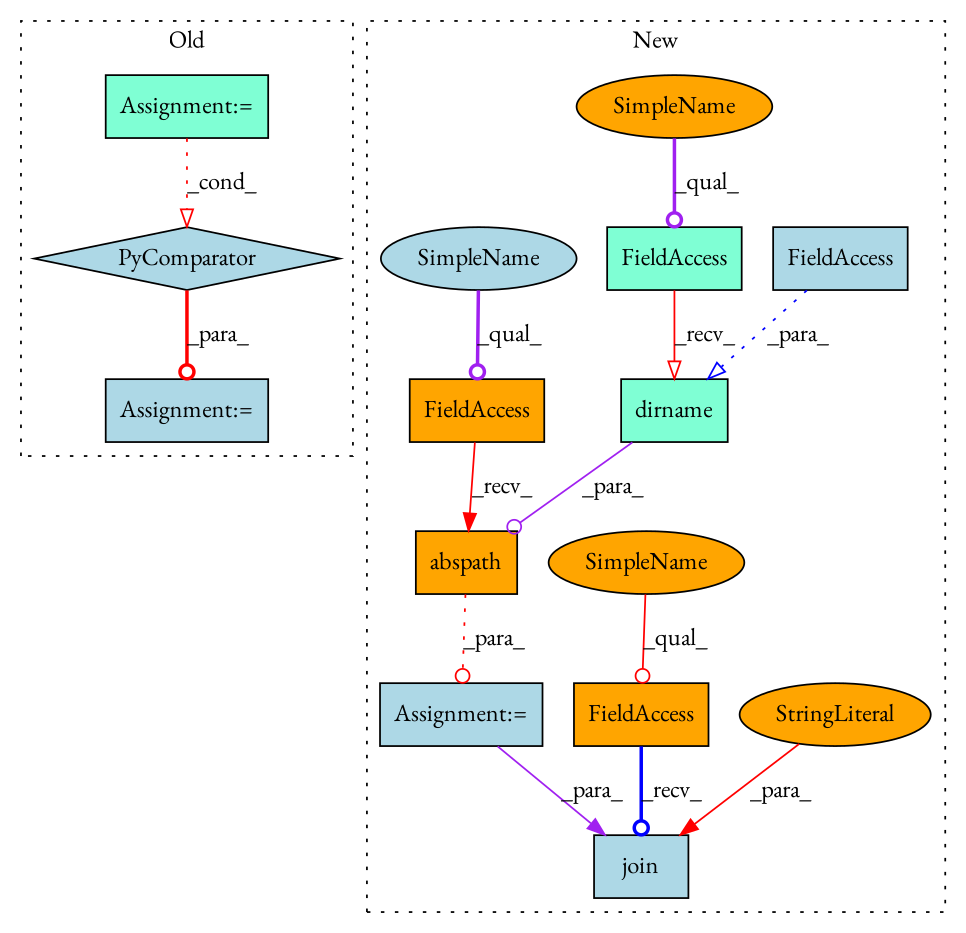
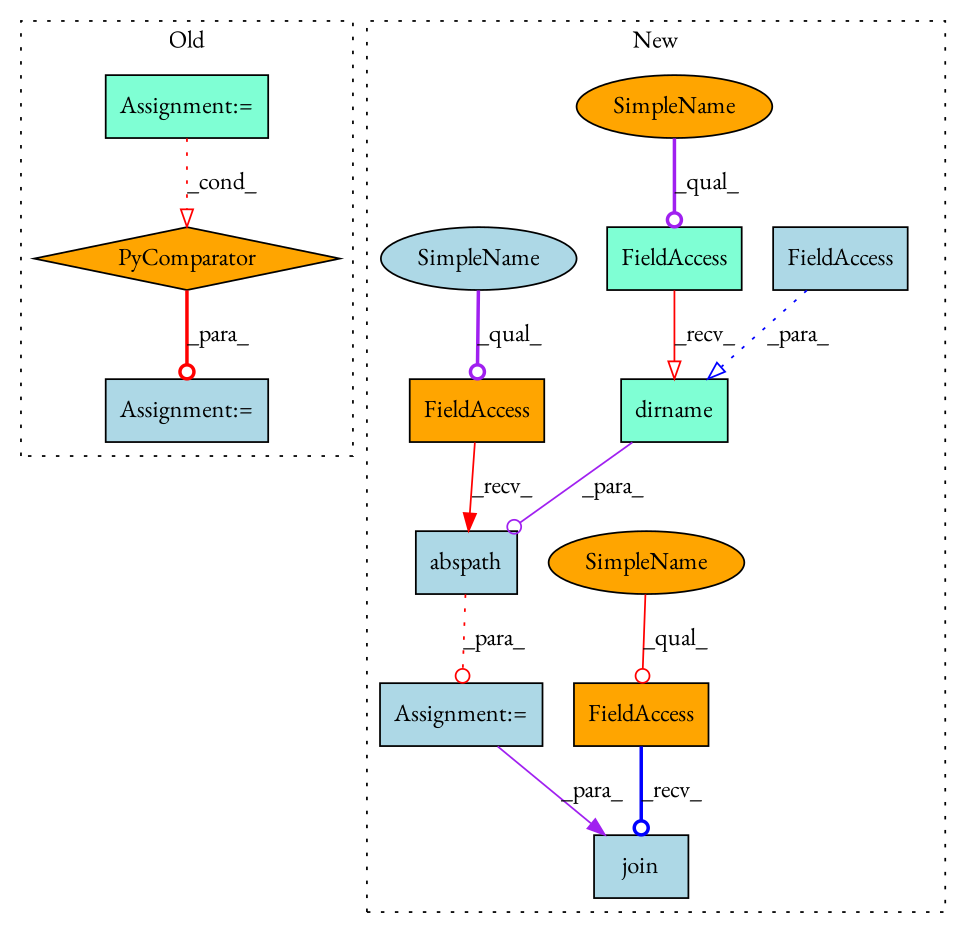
(187, 259) -> (187, 259)
(467, 563) -> (467, 563)
(835, 715) -> none
